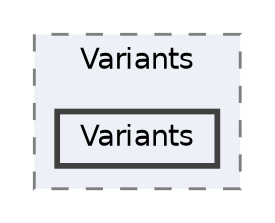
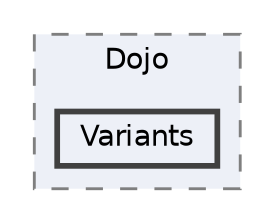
(137, 61) -> (137, 61)
